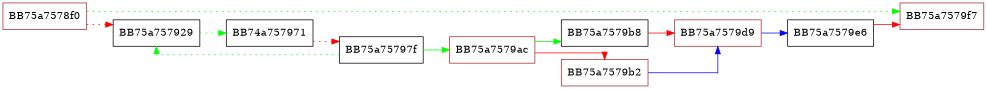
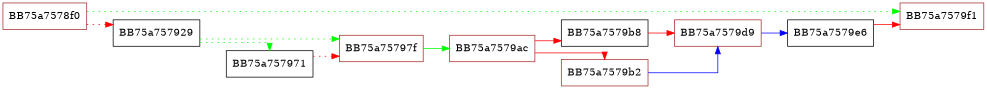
(942, 16) -> (942, 16)
(270, 33) -> (270, 64)
(544, 42) -> (544, 41)
(381, 50) -> (381, 48)
(247, 55) -> (273, 39)
